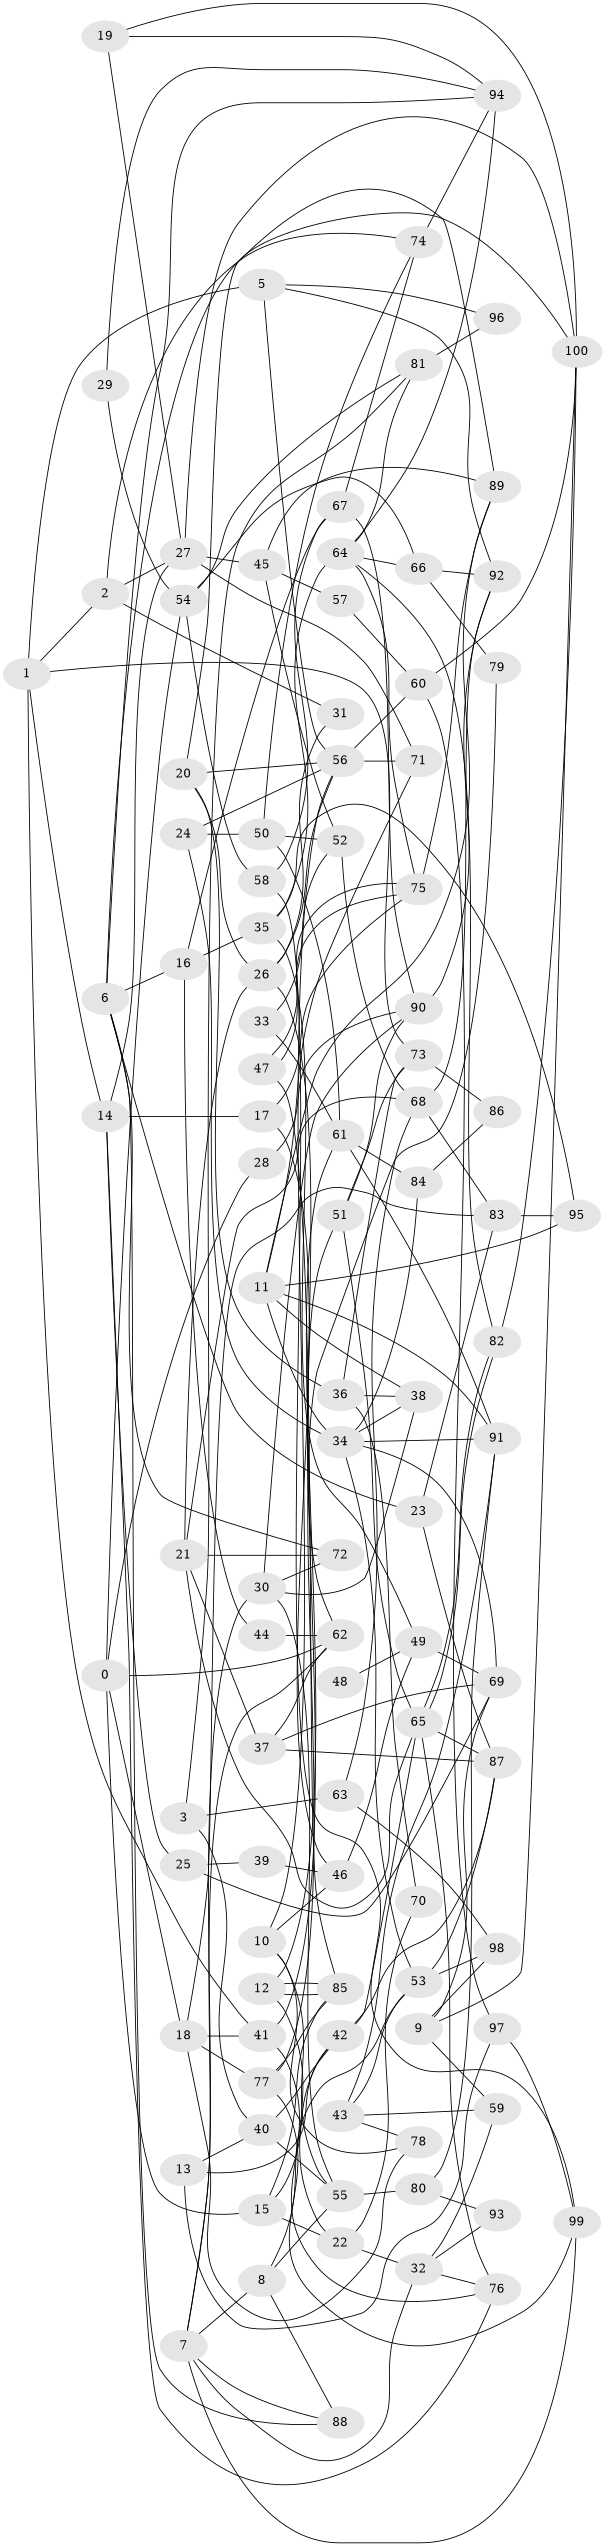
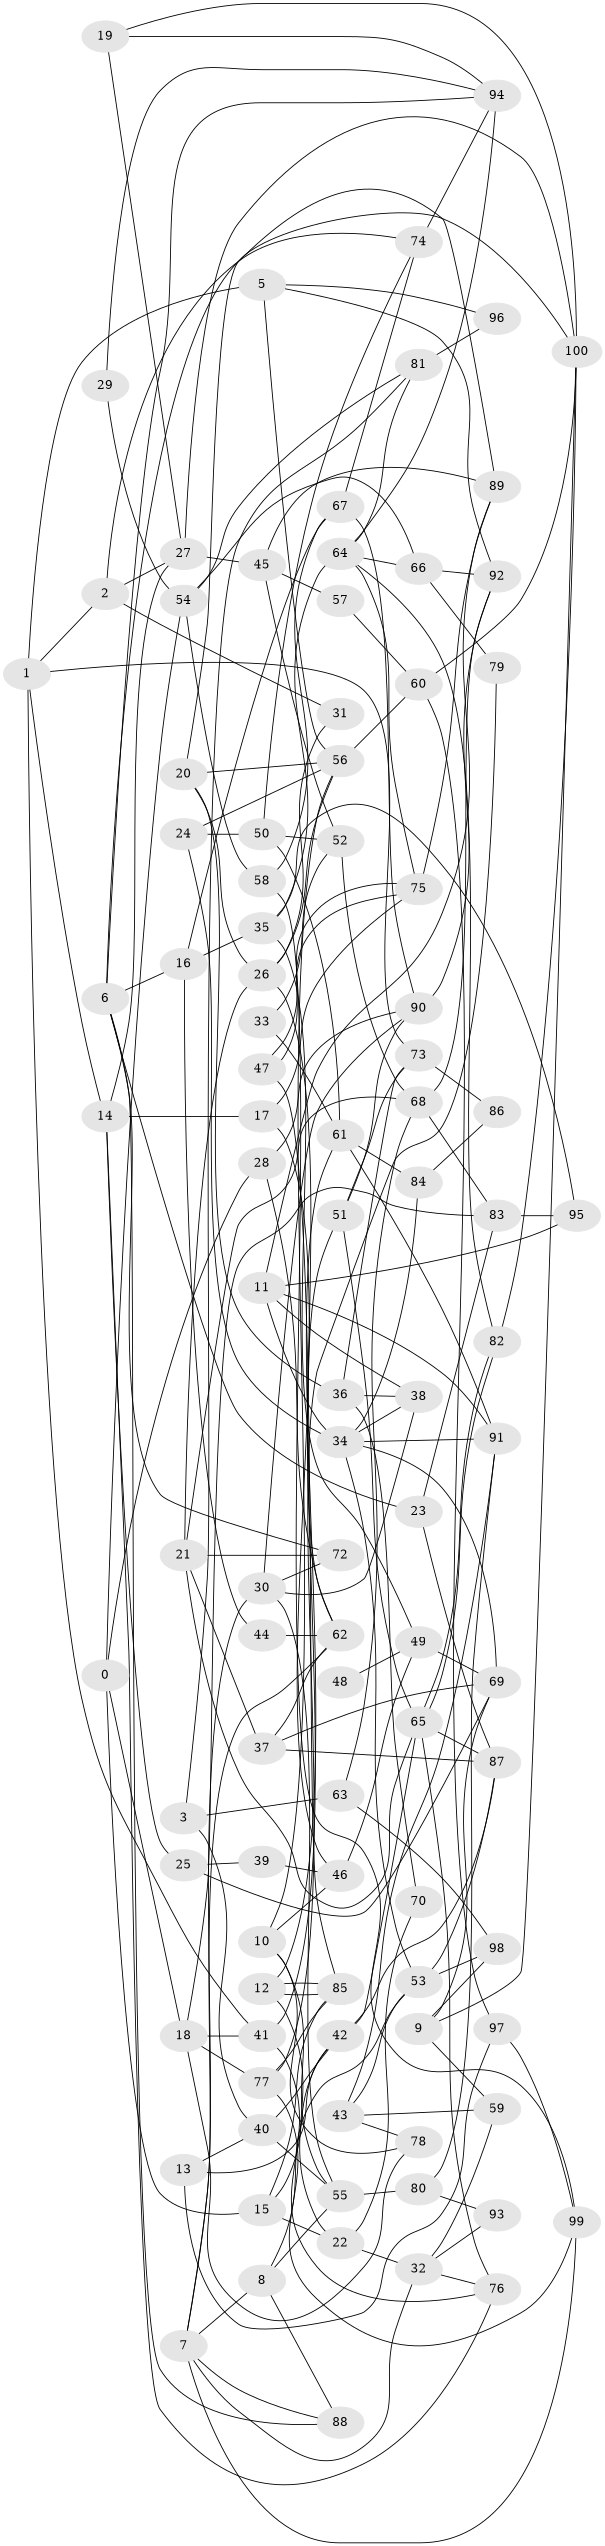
(419, 761) -> none
(237, 1668) -> (293, 1322)
